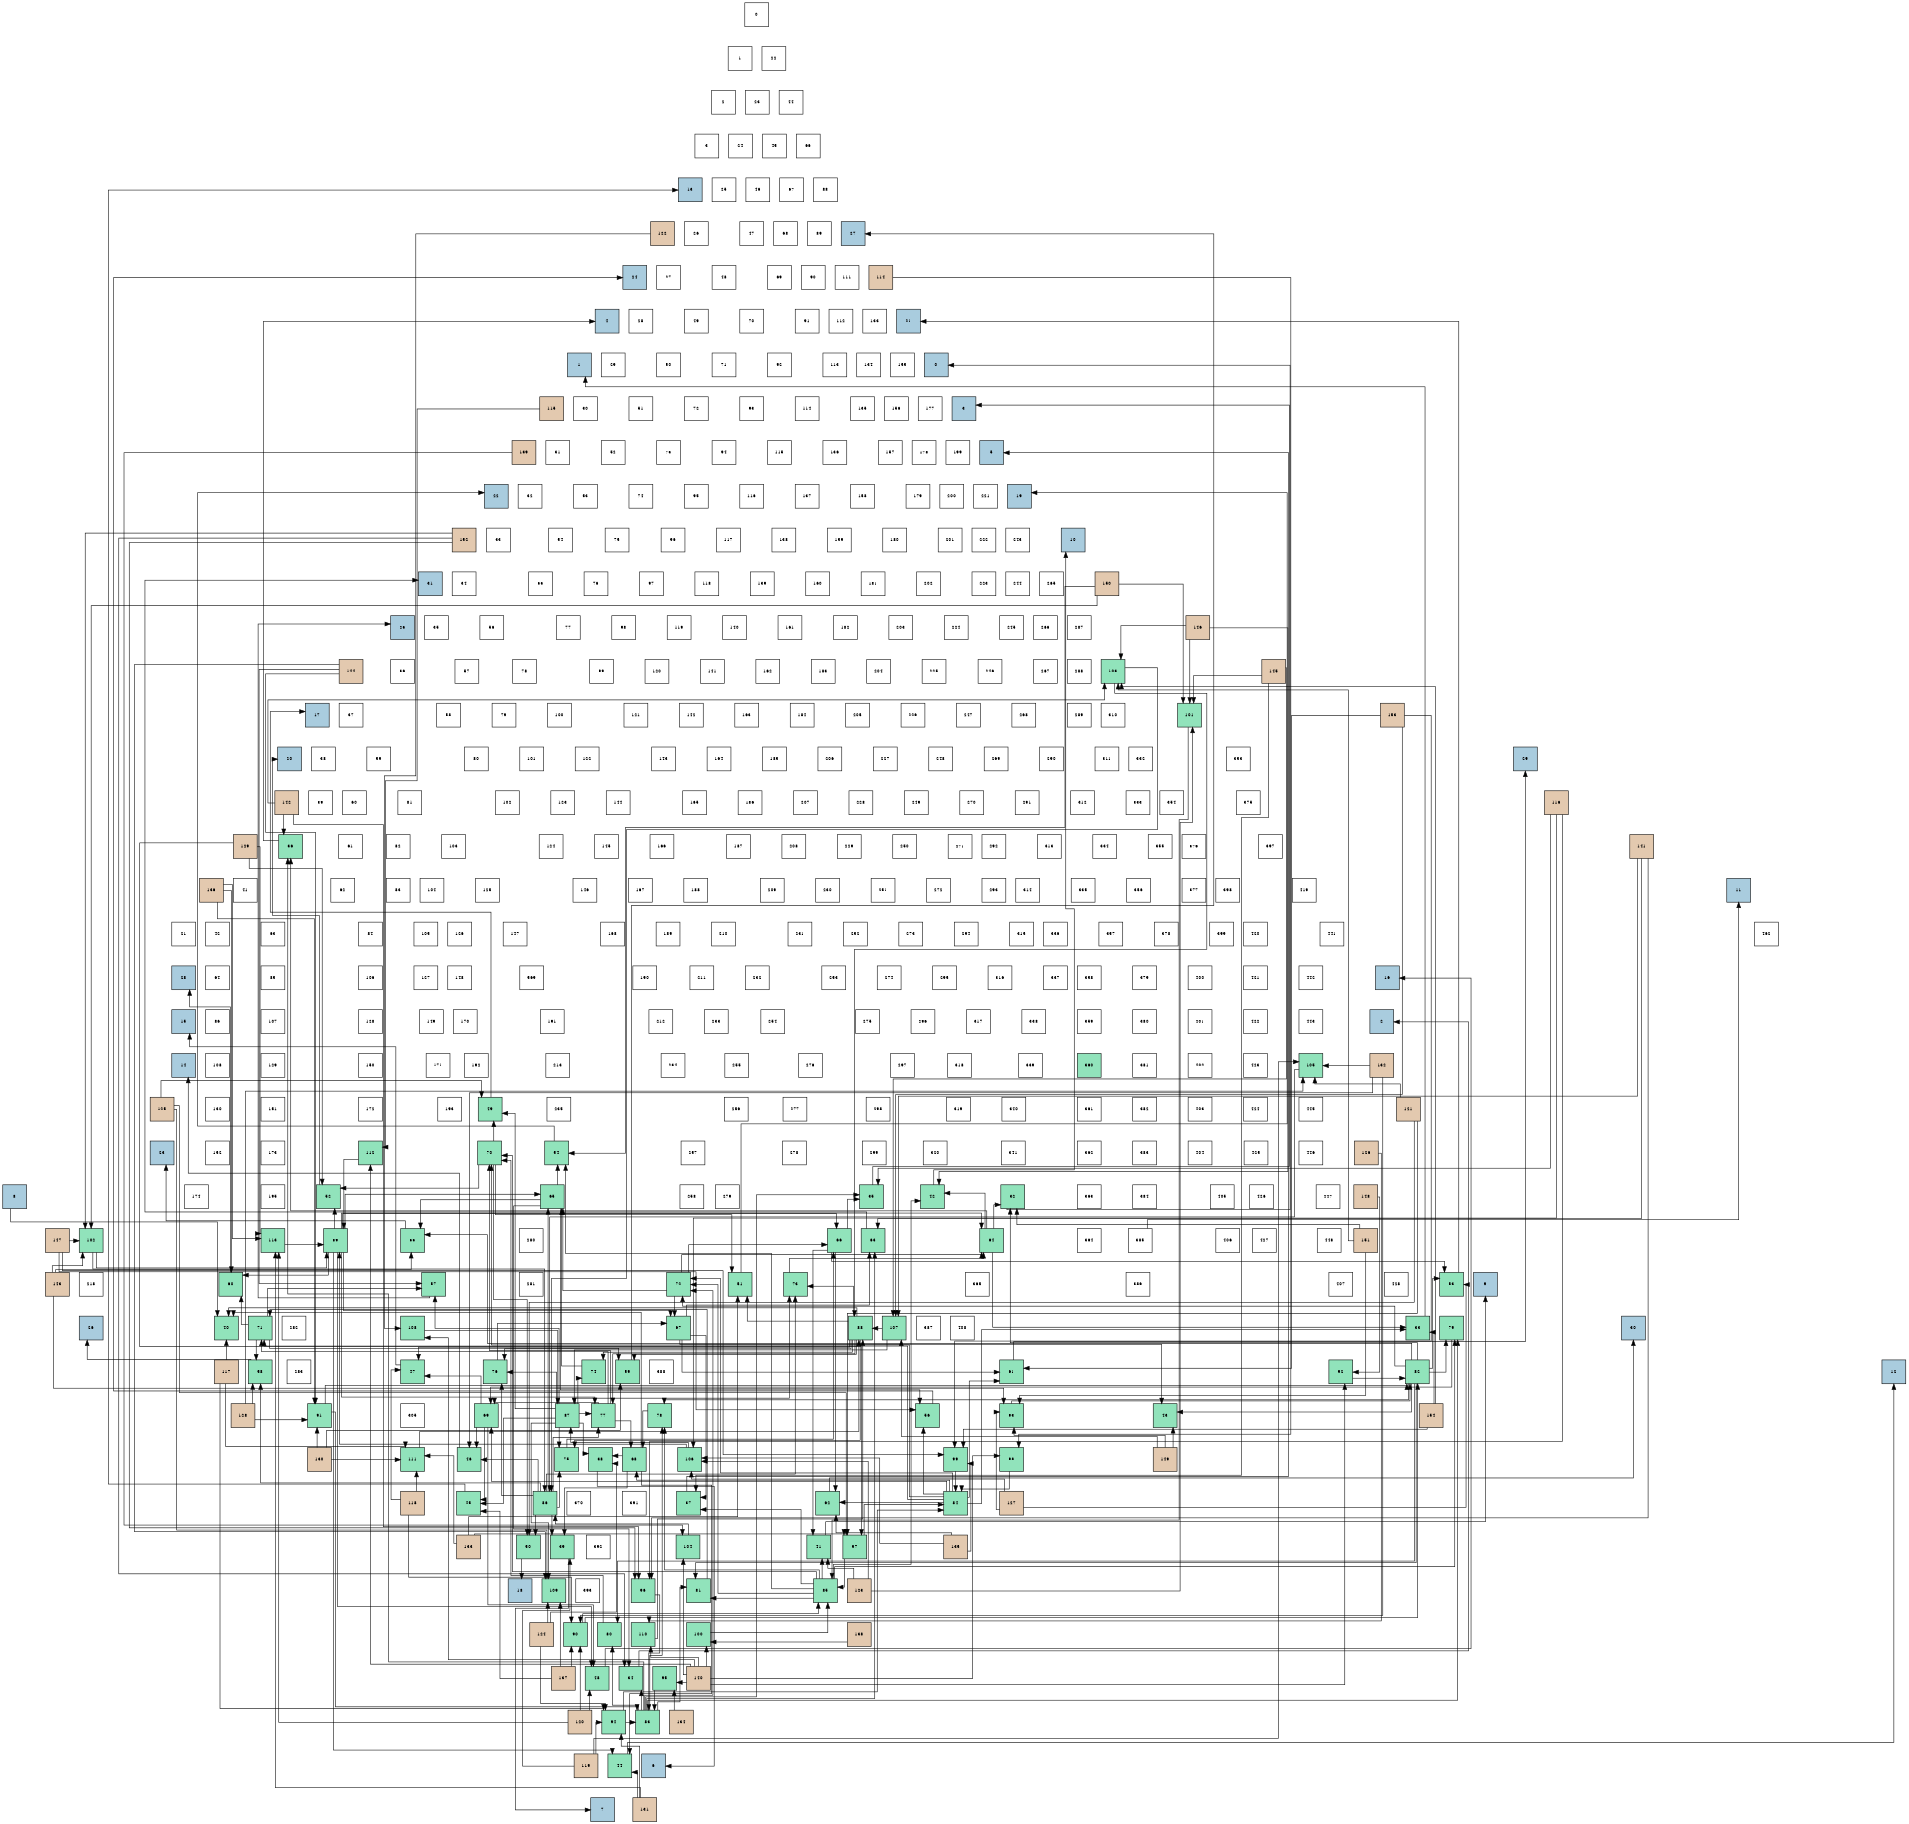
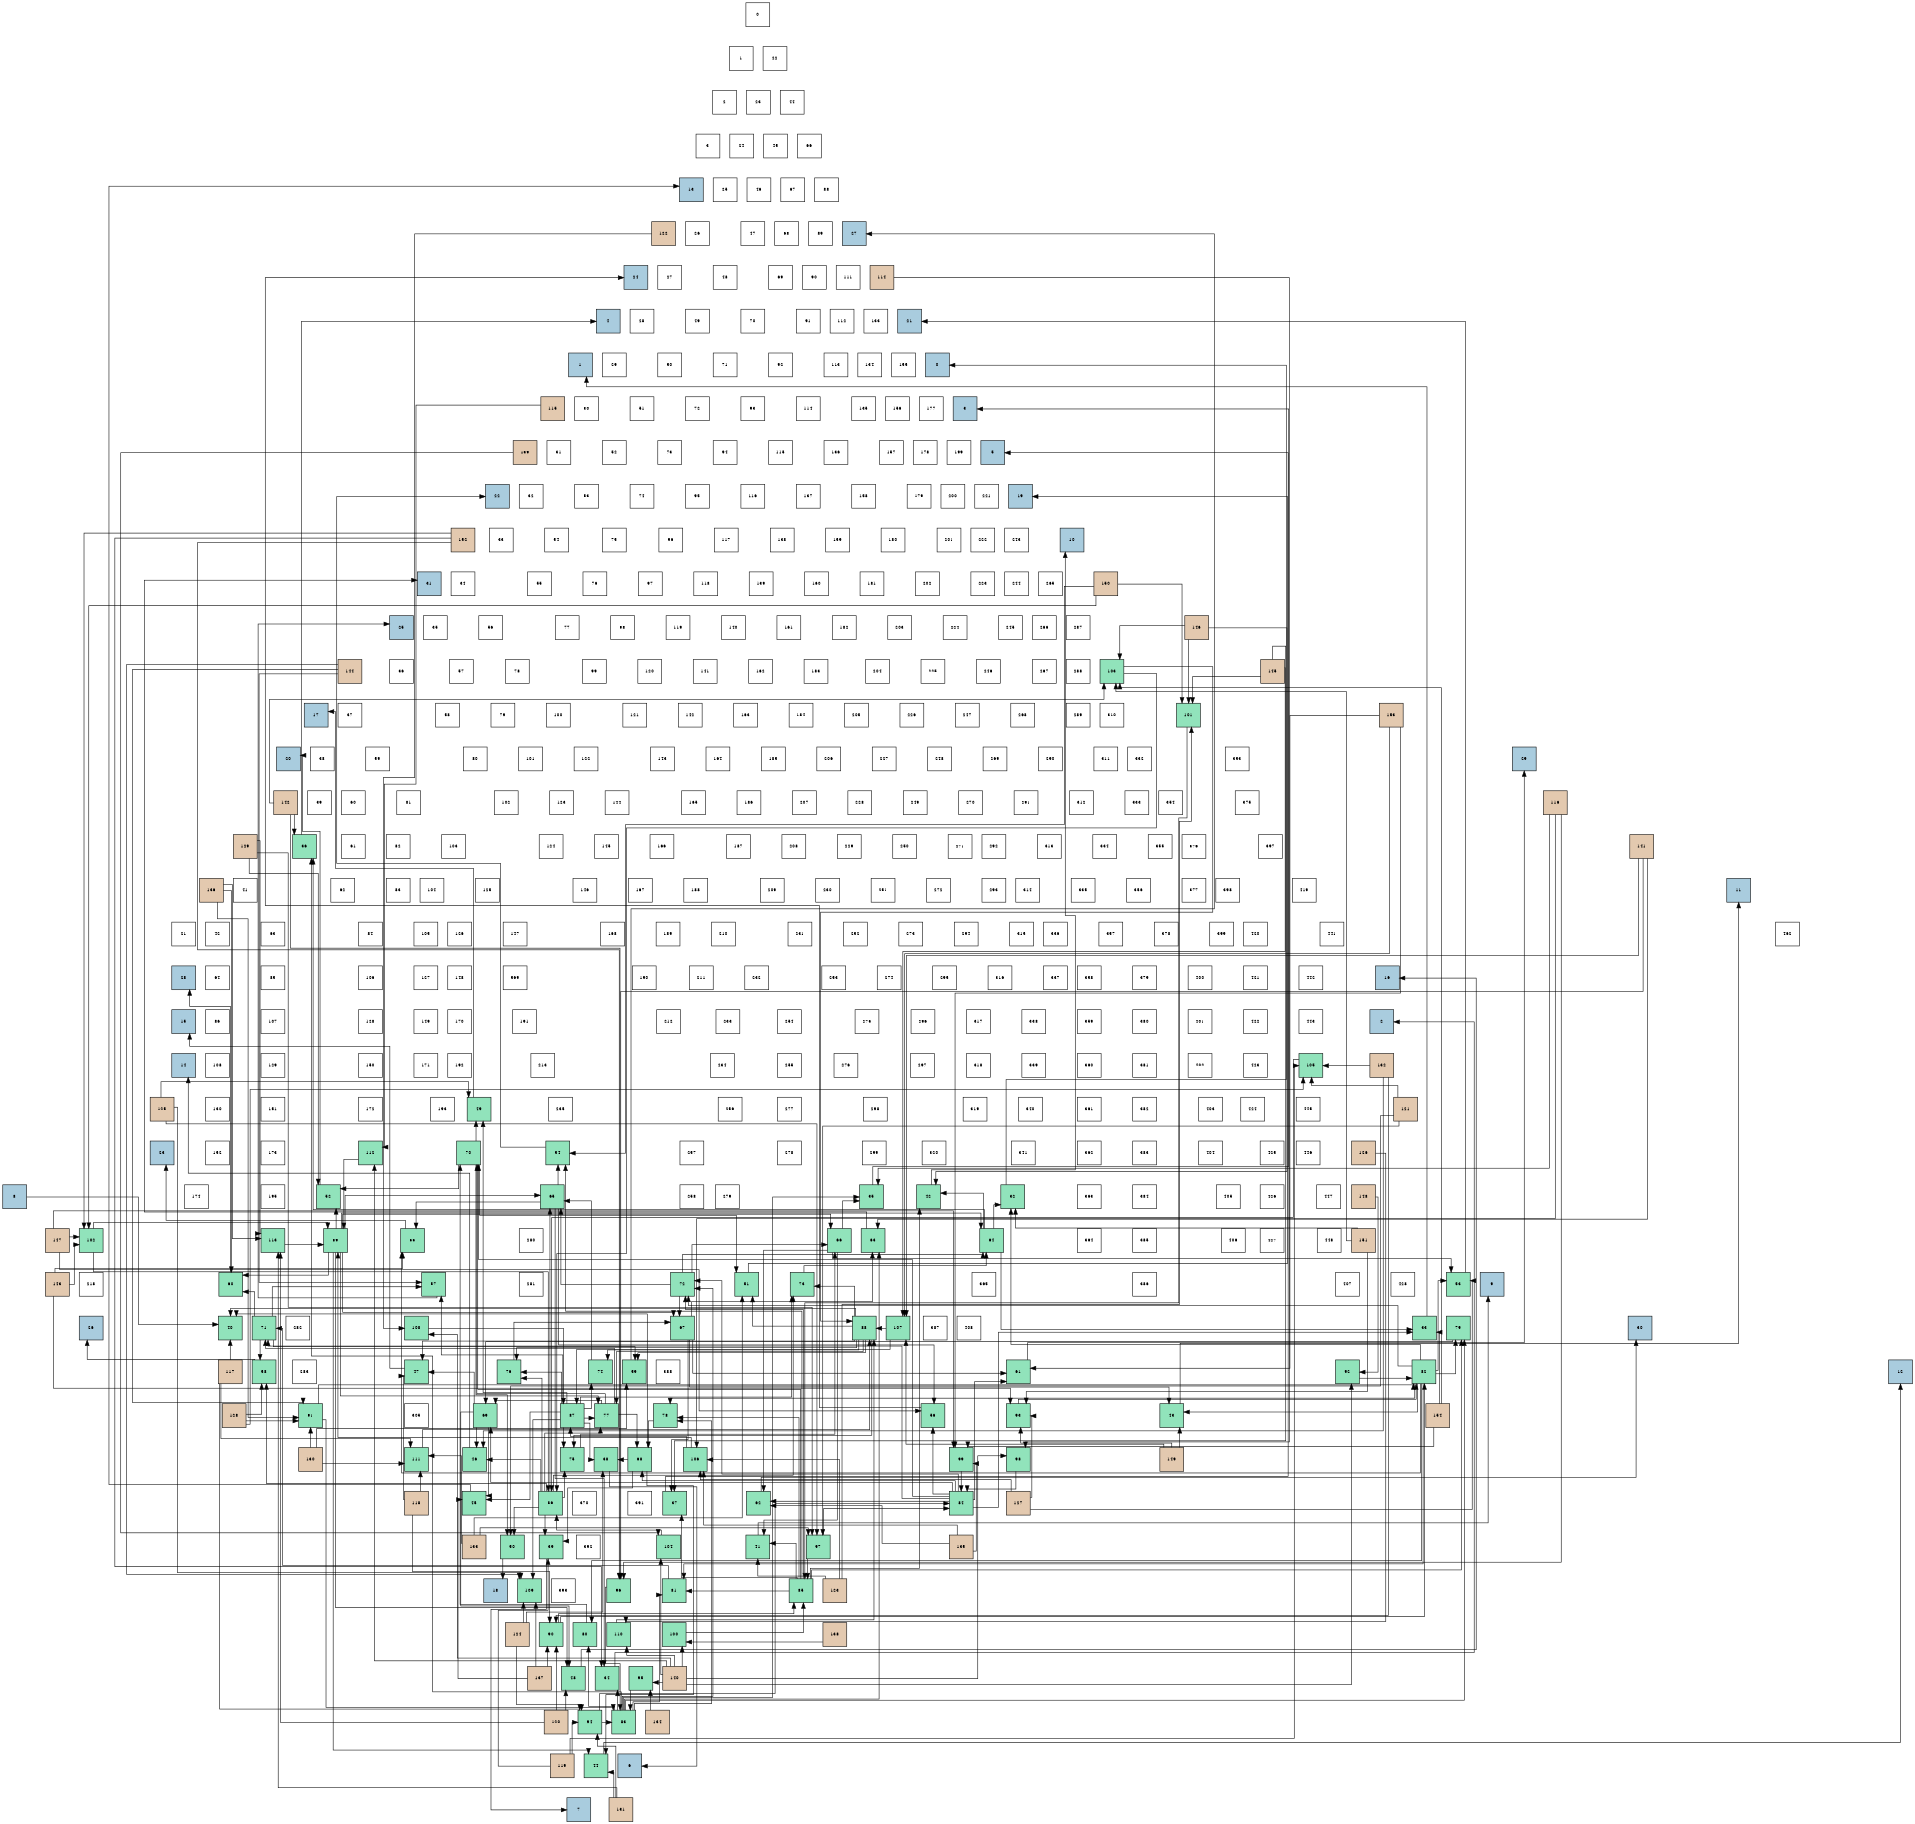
(1089, 1065) -> (1089, 1065)
(1663, 1220) -> (1621, 1343)
